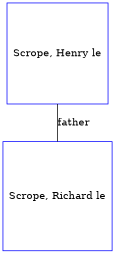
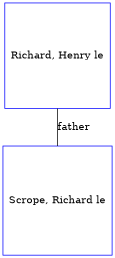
(58, 53) -> (58, 56)
